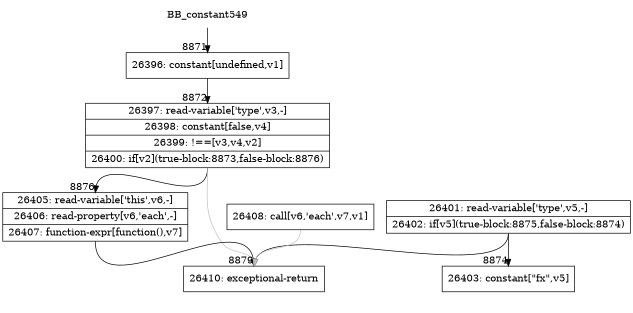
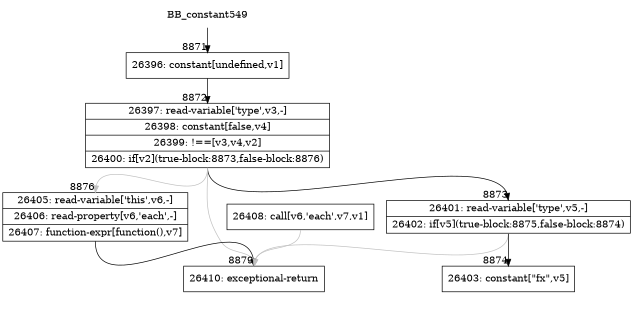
(155, 181) -> (155, 181)
none -> (355, 184)
(384, 250) -> (384, 250)
